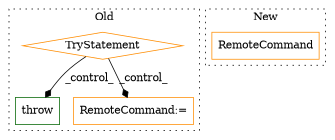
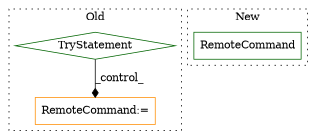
(103, 46) -> (95, 46)
(266, 46) -> (248, 46)
(38, 111) -> none
